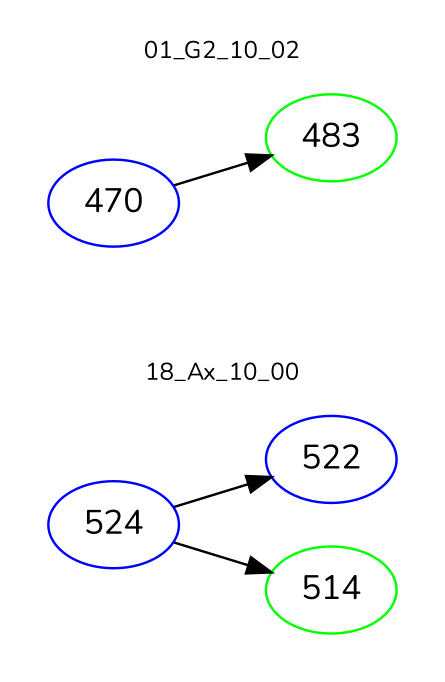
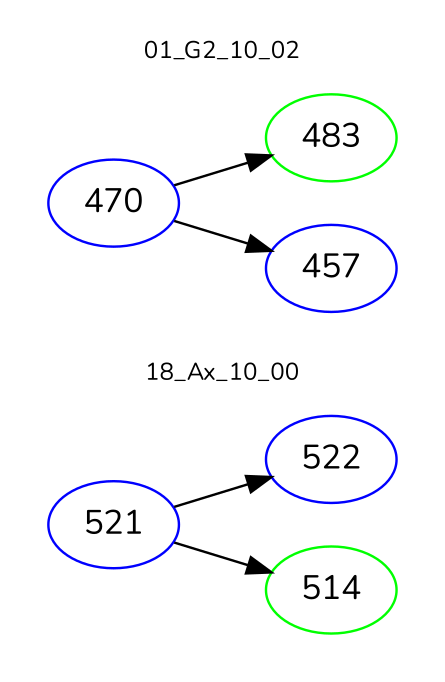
none -> (331, 268)
(114, 525) -> (114, 525)
